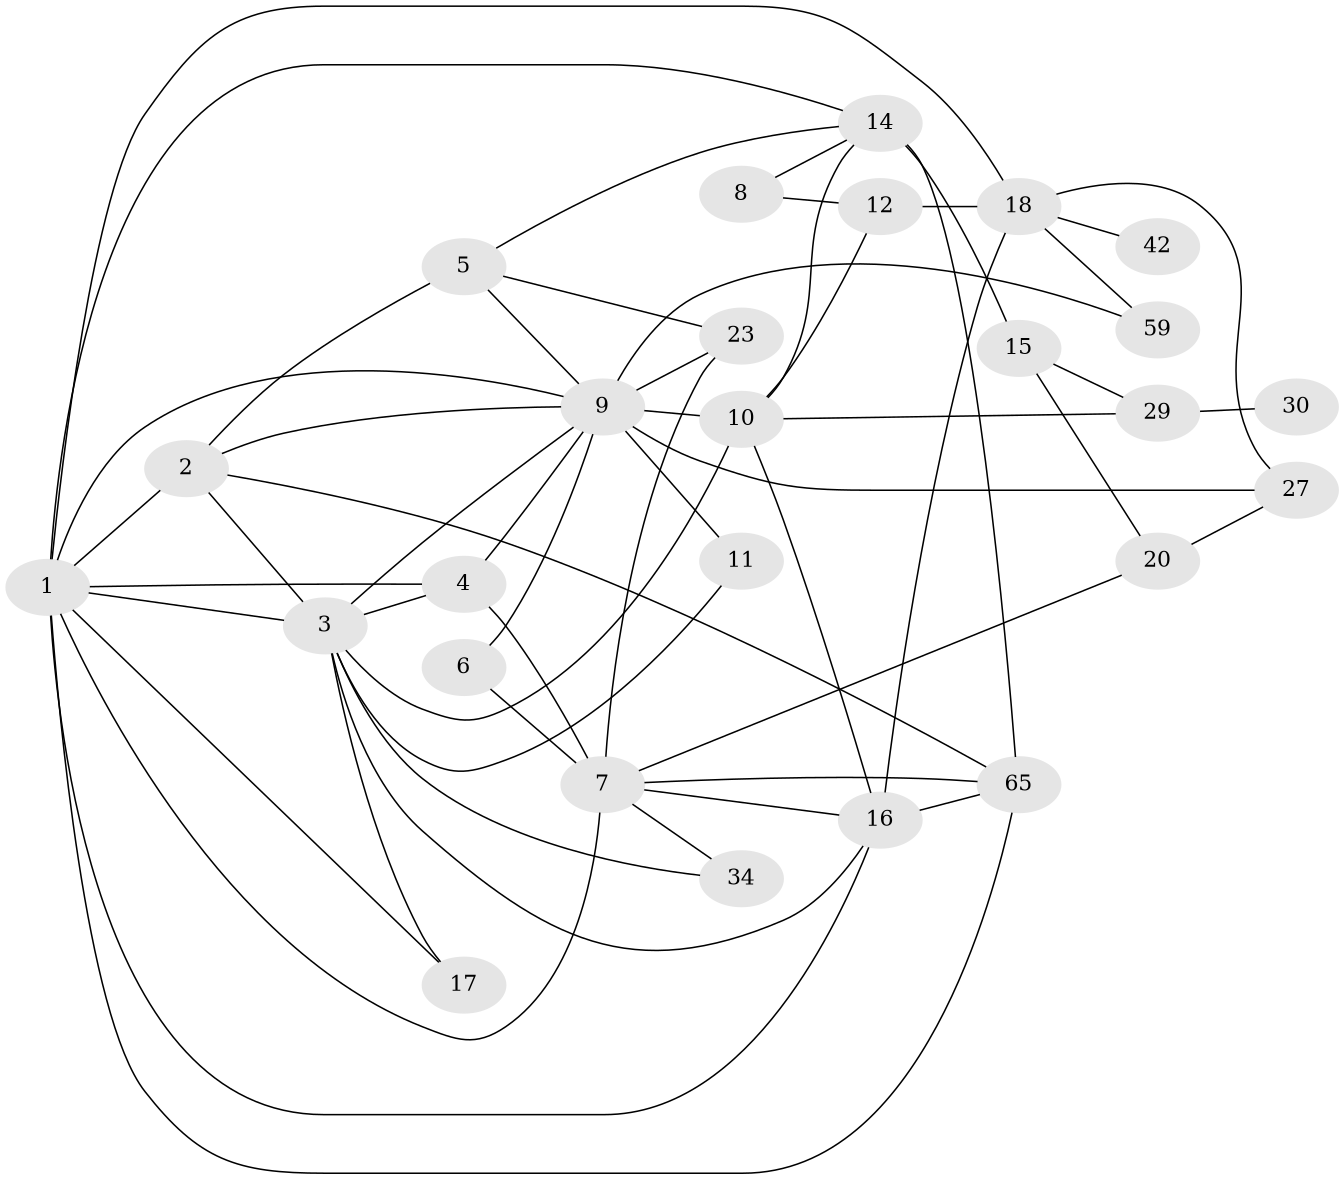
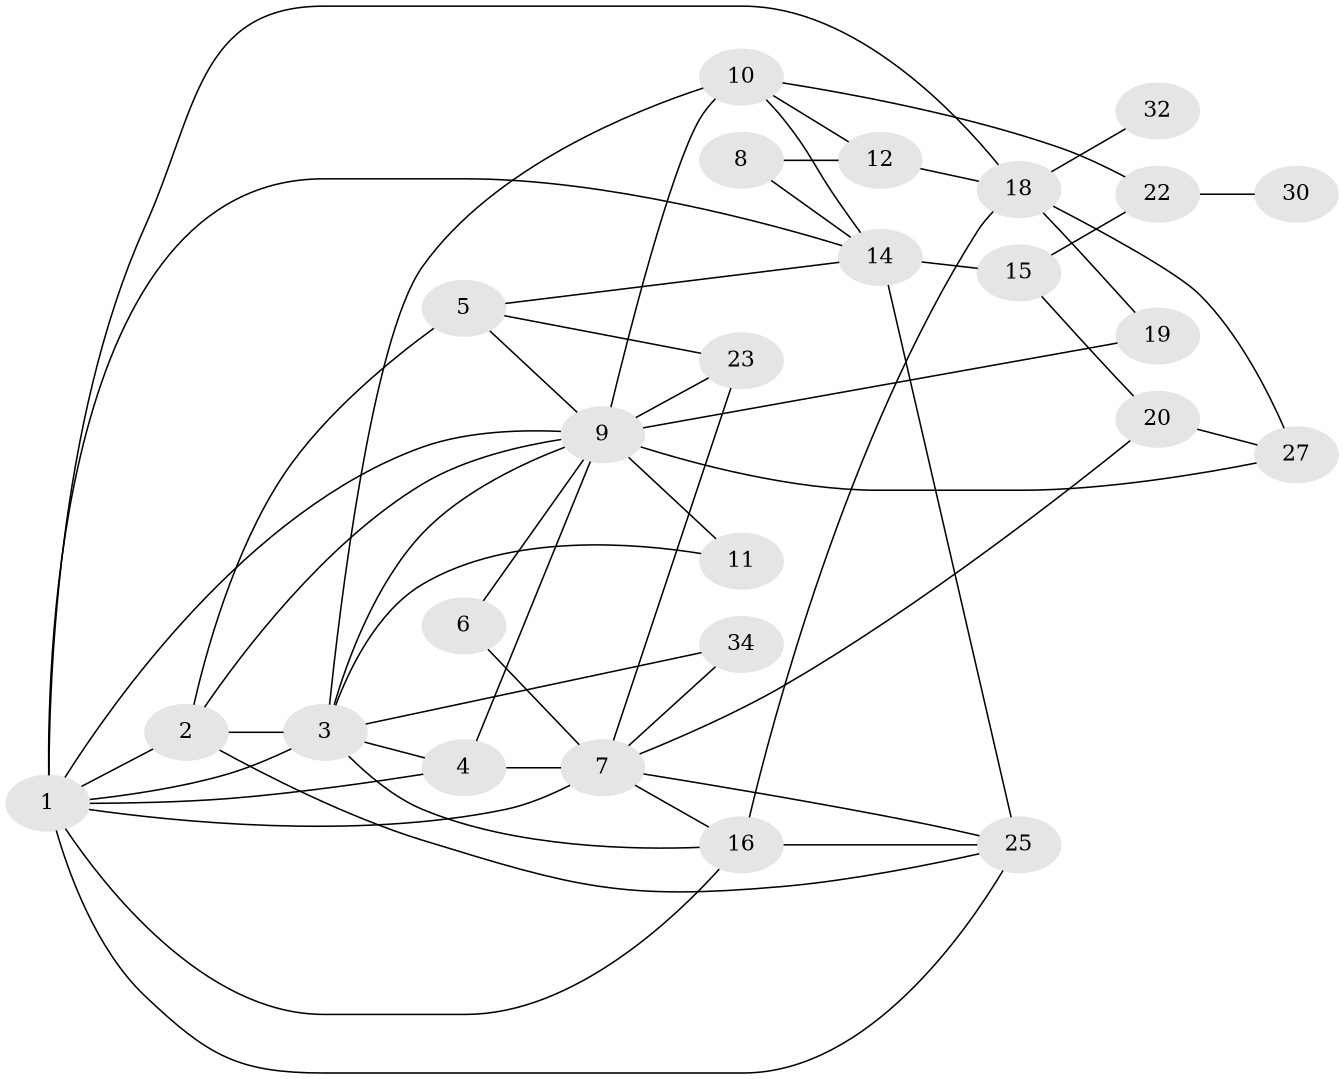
(1158, 247) -> (1158, 111)
(1158, 330) -> (1158, 336)
(1158, 413) -> (1158, 194)
(817, 618) -> none
(1019, 785) -> (1019, 845)
(464, 985) -> none
